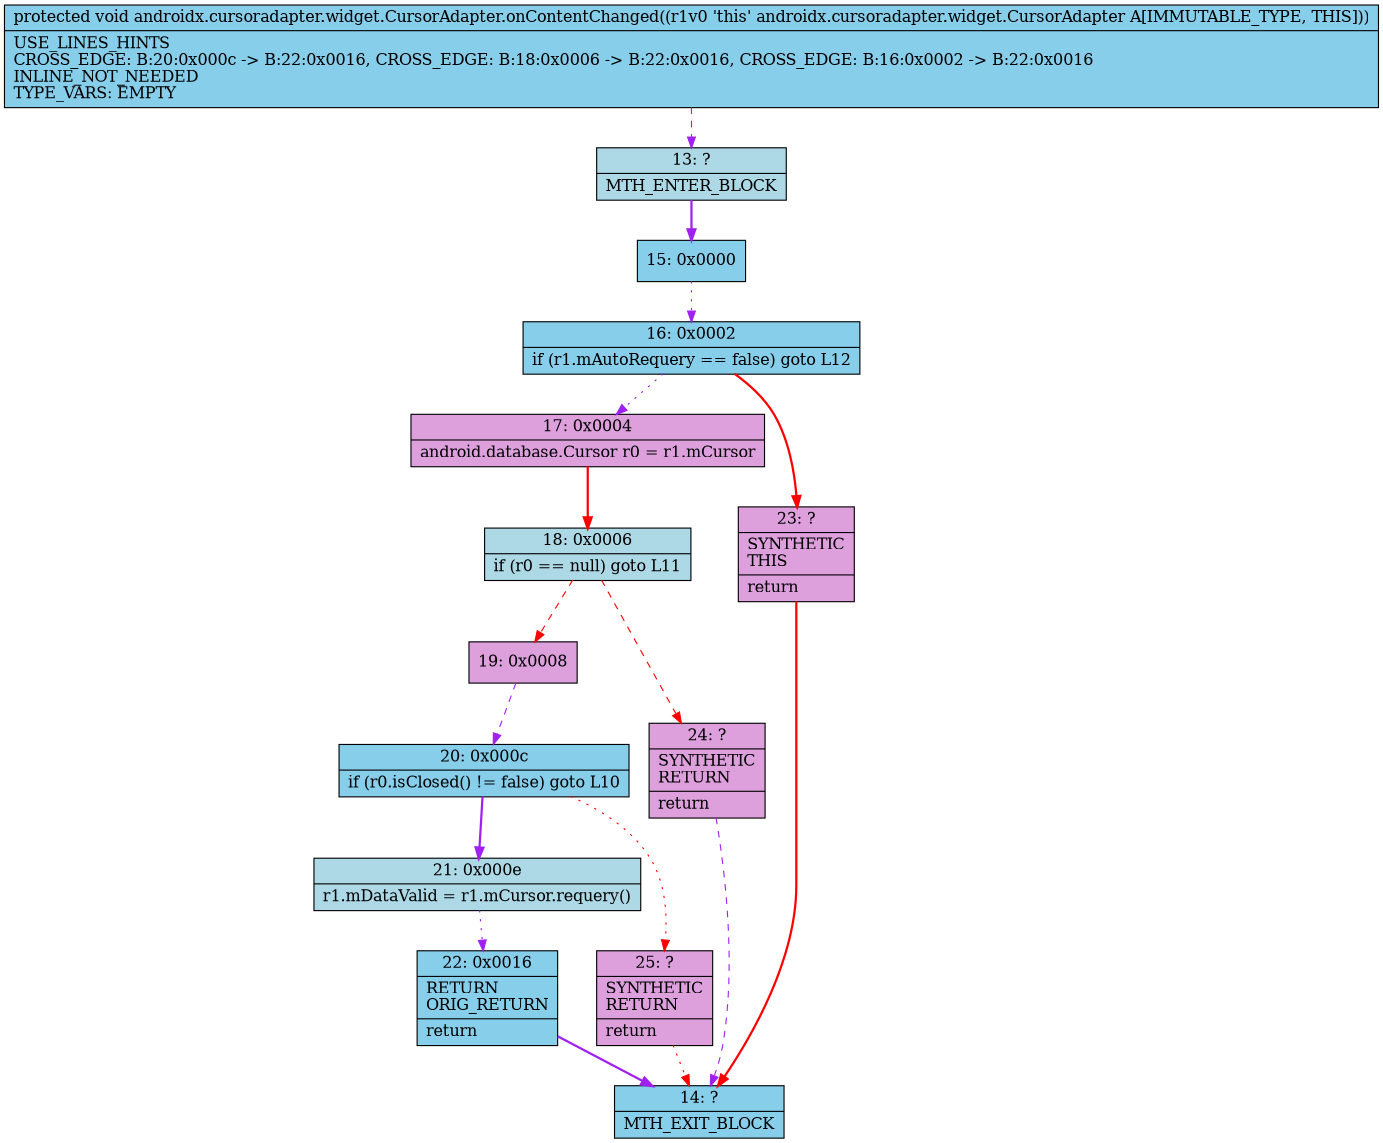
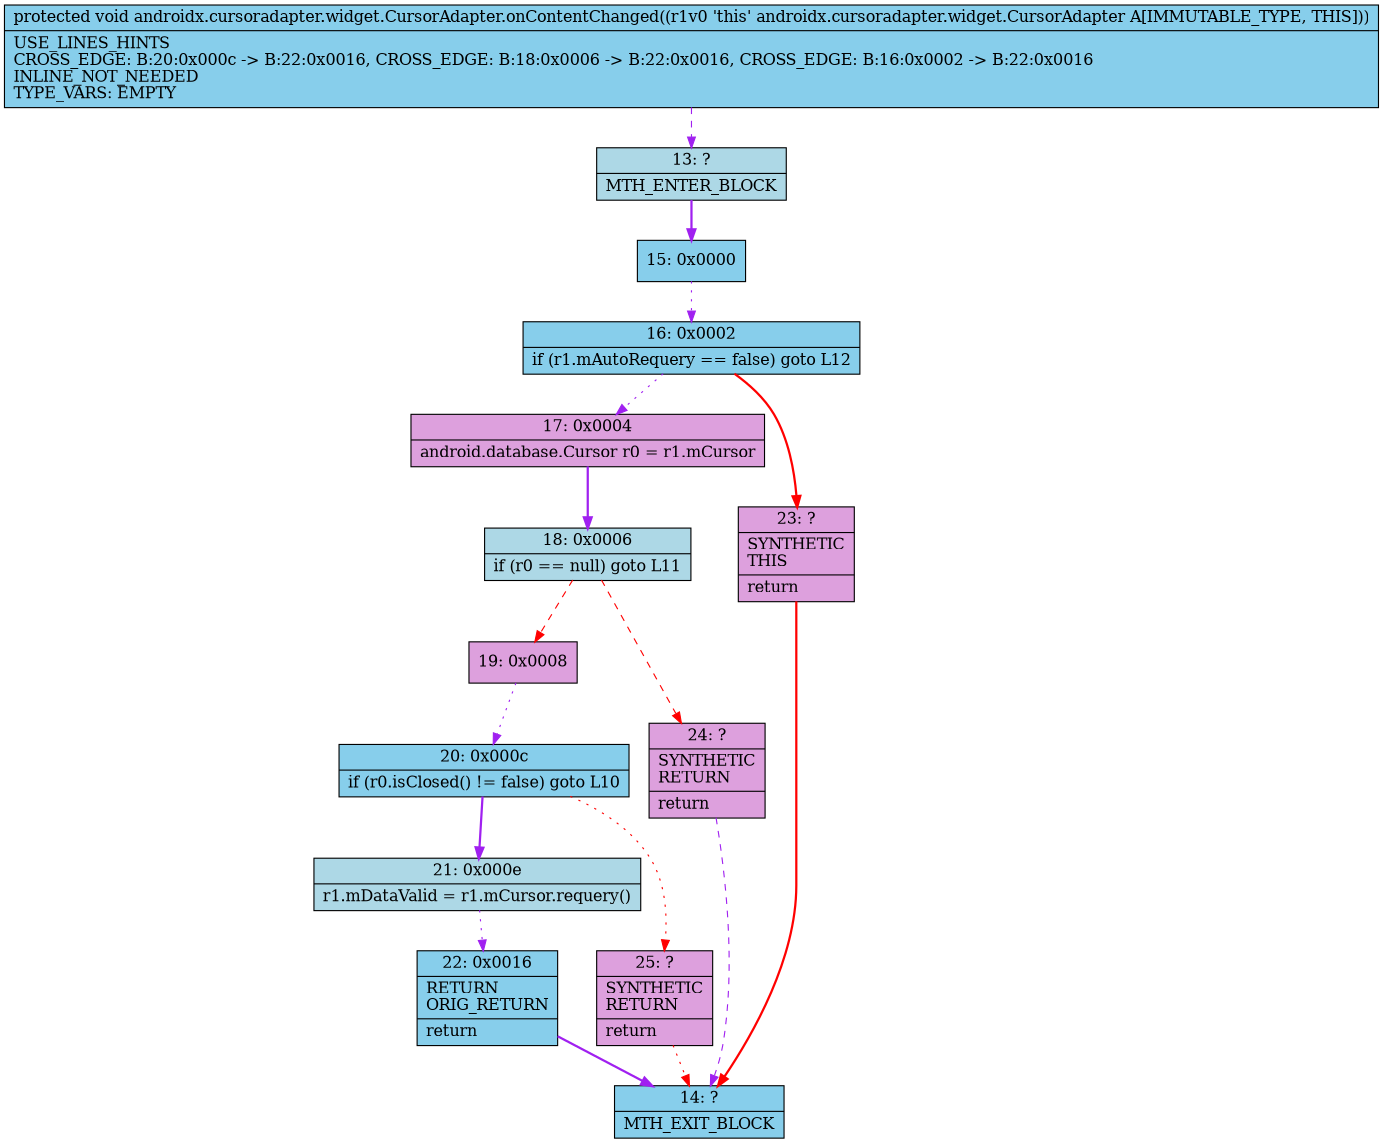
(588, 492) -> (588, 492)
(507, 708) -> (507, 708)
